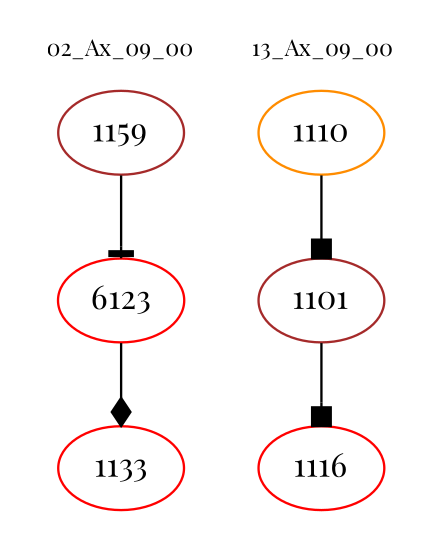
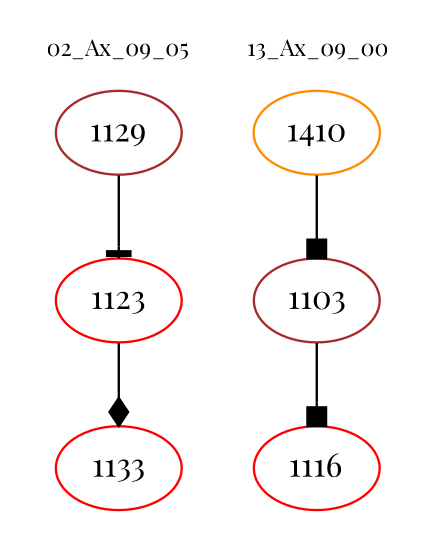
(121, 50) -> (119, 50)
(121, 133) -> (119, 133)
(321, 133) -> (317, 133)
(121, 300) -> (119, 300)
(321, 300) -> (317, 300)
